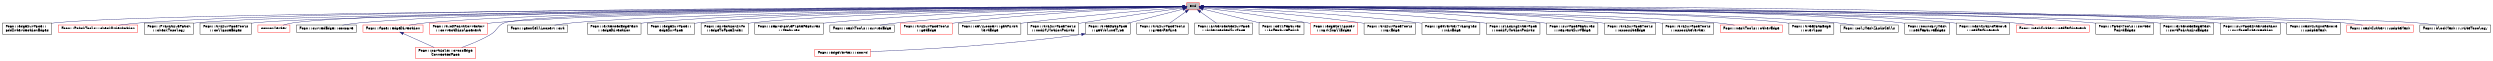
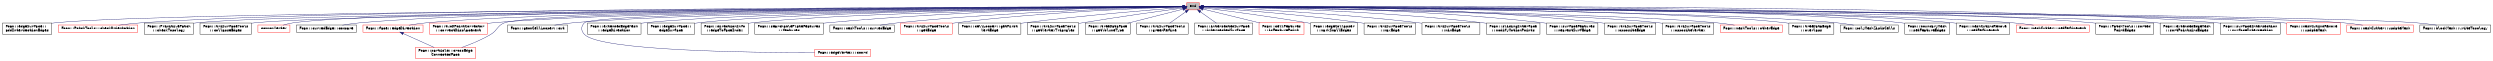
(1053, 29) -> (1053, 29)
(1282, 29) -> (1282, 29)
(1334, 29) -> (1334, 29)
(1451, 29) -> (1451, 29)
(2314, 29) -> (2314, 29)
(976, 45) -> (584, 34)
